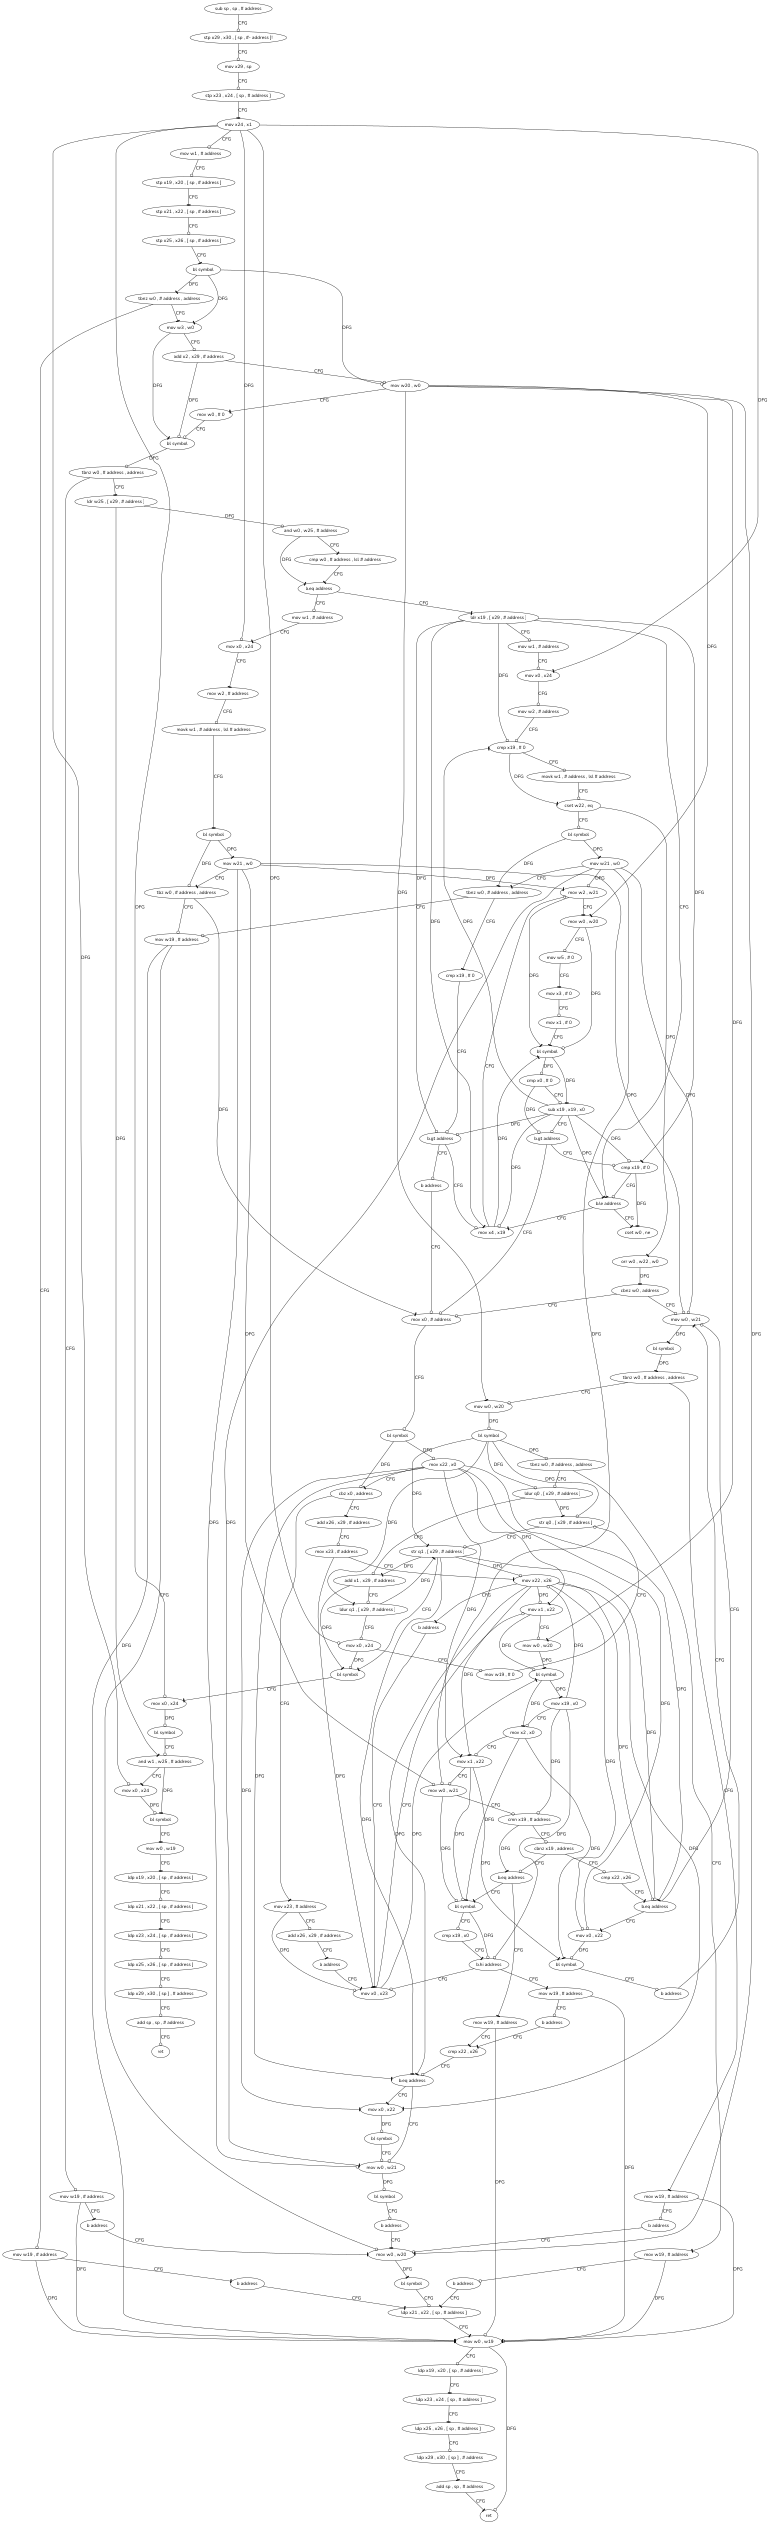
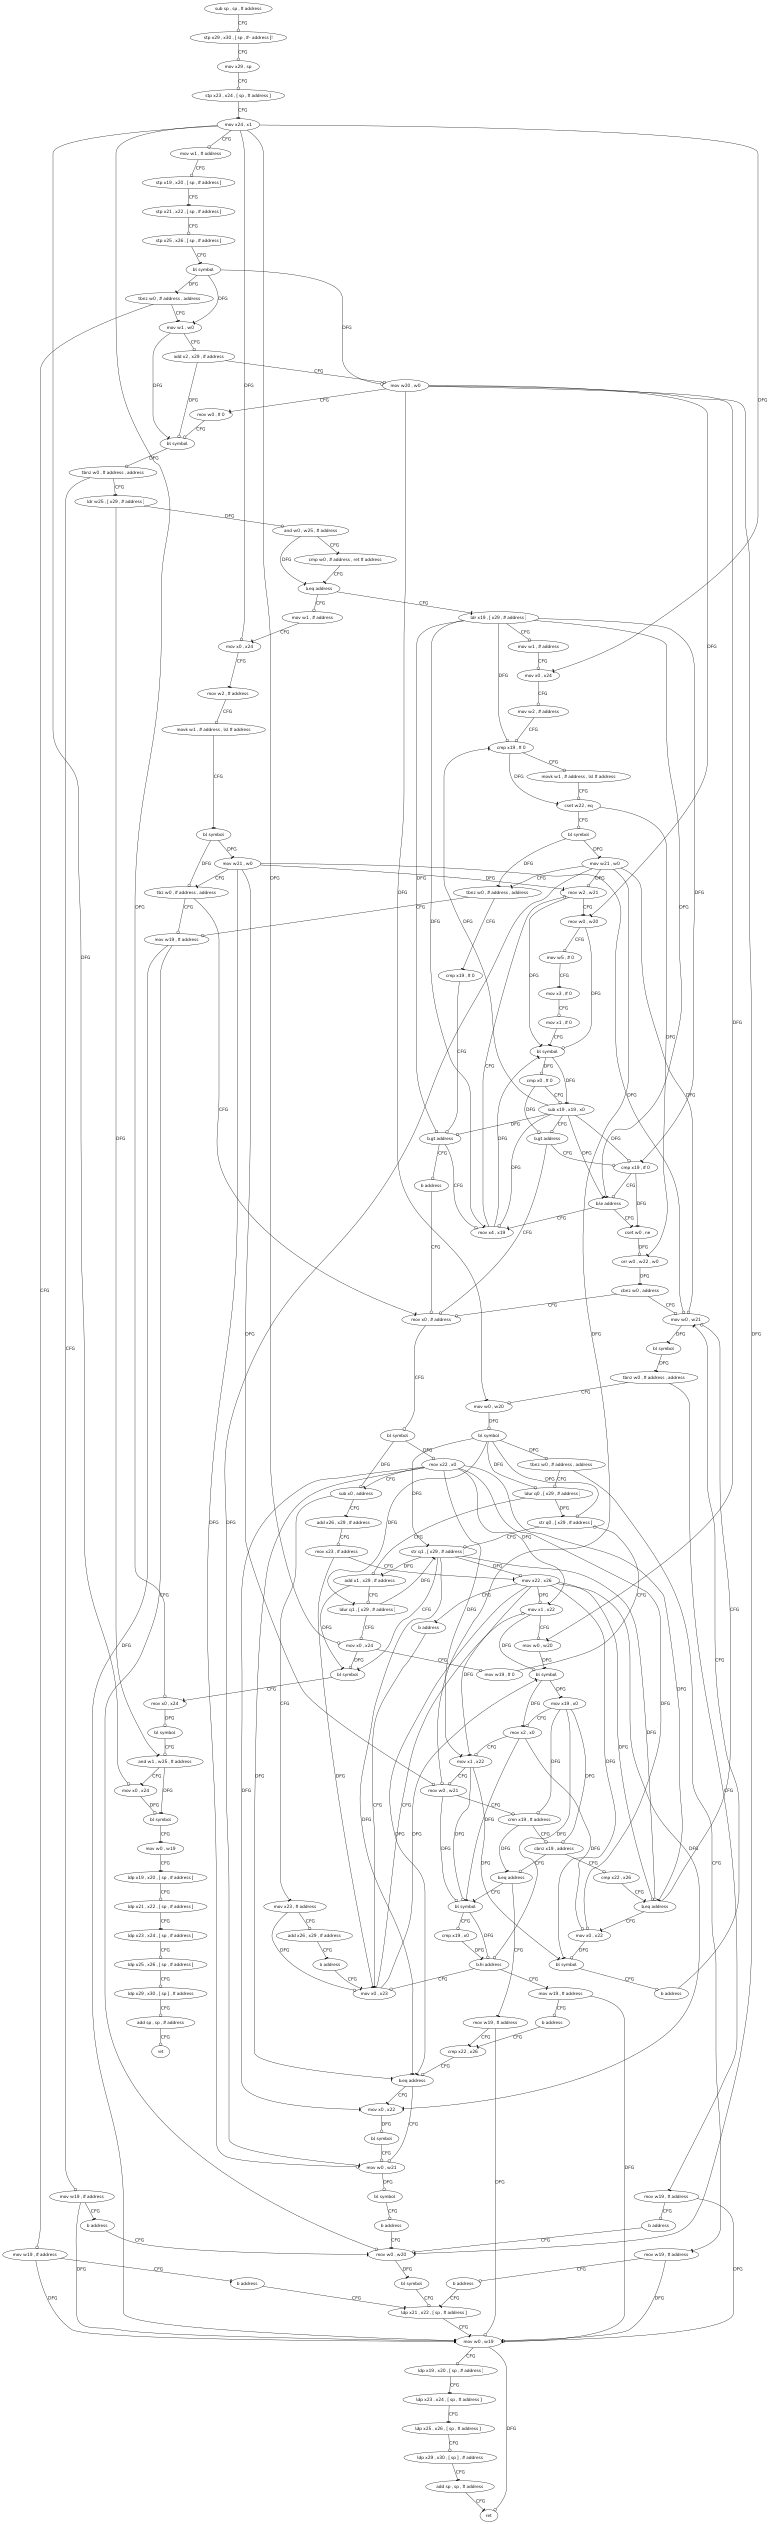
(180, 328) -> (180, 328)
(345, 560) -> (345, 560)
(684, 907) -> (684, 907)
(224, 1110) -> (224, 1110)
none -> (639, 1246)
(356, 1494) -> (356, 1494)
(574, 1639) -> (585, 1776)
(480, 1950) -> (480, 1950)
